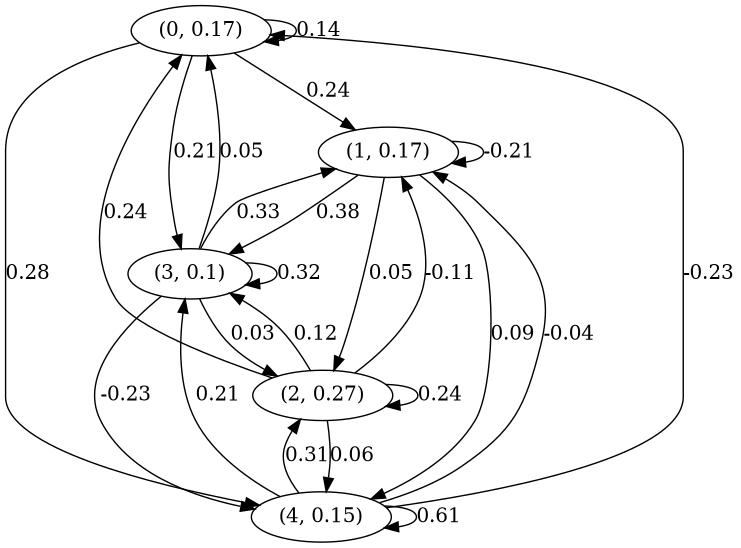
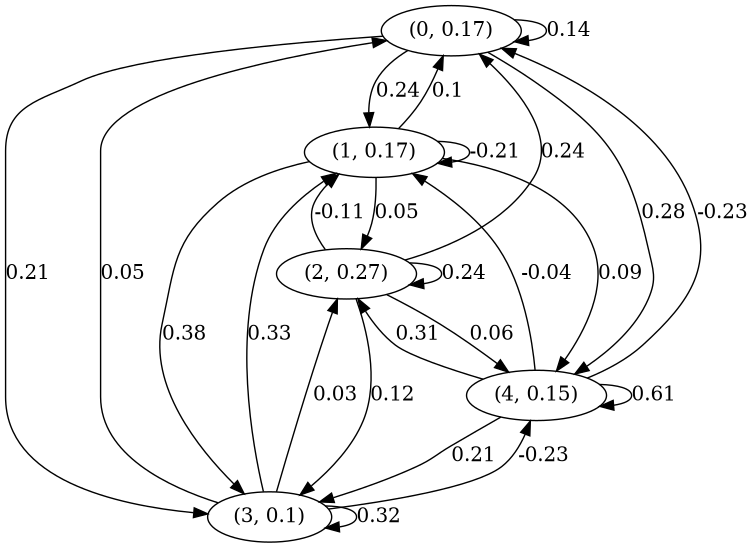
none -> (421, 101)
